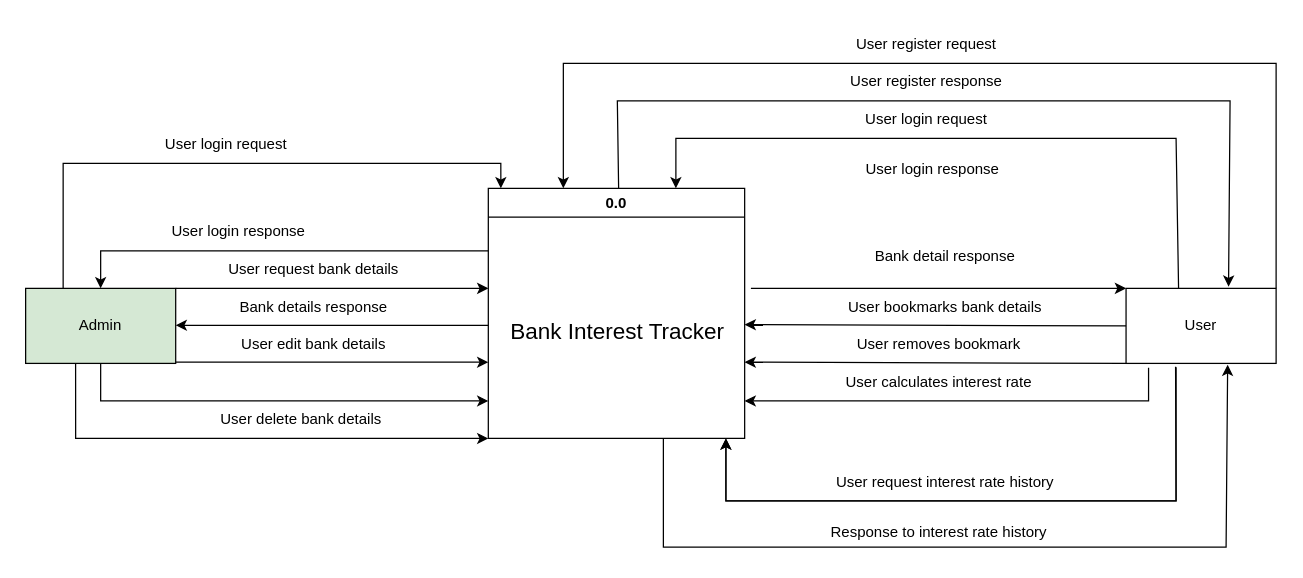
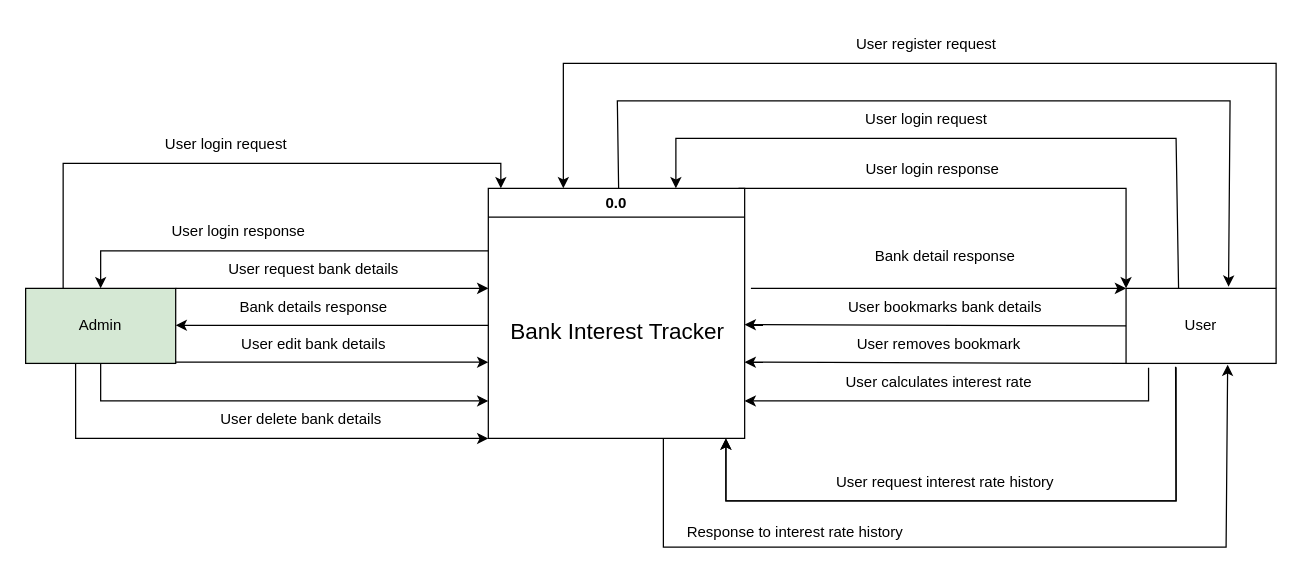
(926, 82) -> none
none -> (980, 188)
(938, 532) -> (794, 532)
